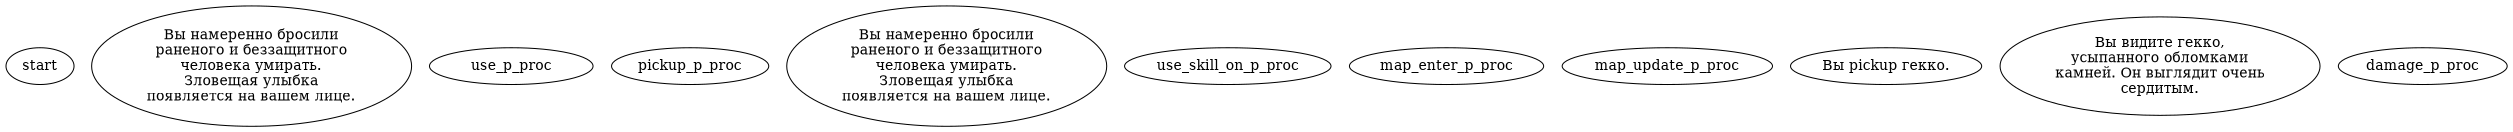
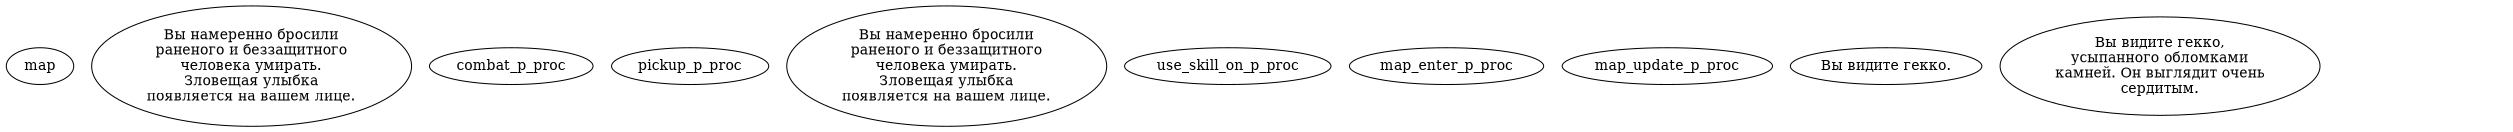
(40, 66) -> (40, 66)
(511, 66) -> (511, 66)
(1886, 66) -> (1886, 66)
(2423, 66) -> none
